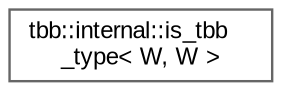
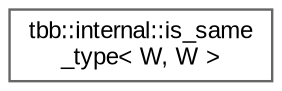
(141, 45) -> (141, 45)
